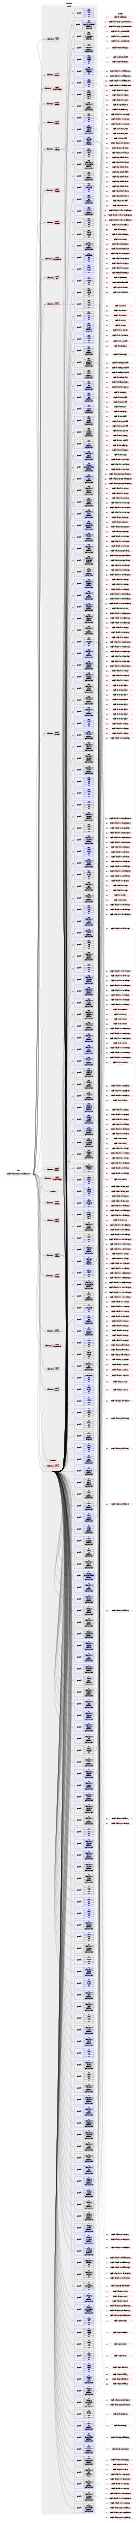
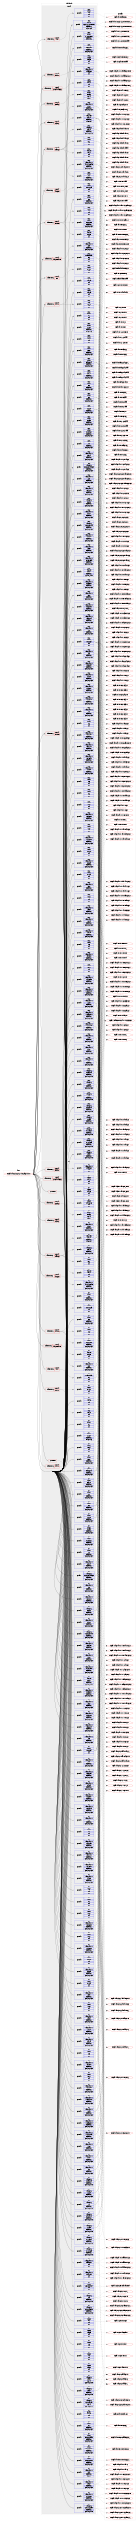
(120, 196) -> none
(120, 981) -> (120, 906)
(120, 1115) -> (120, 1021)
